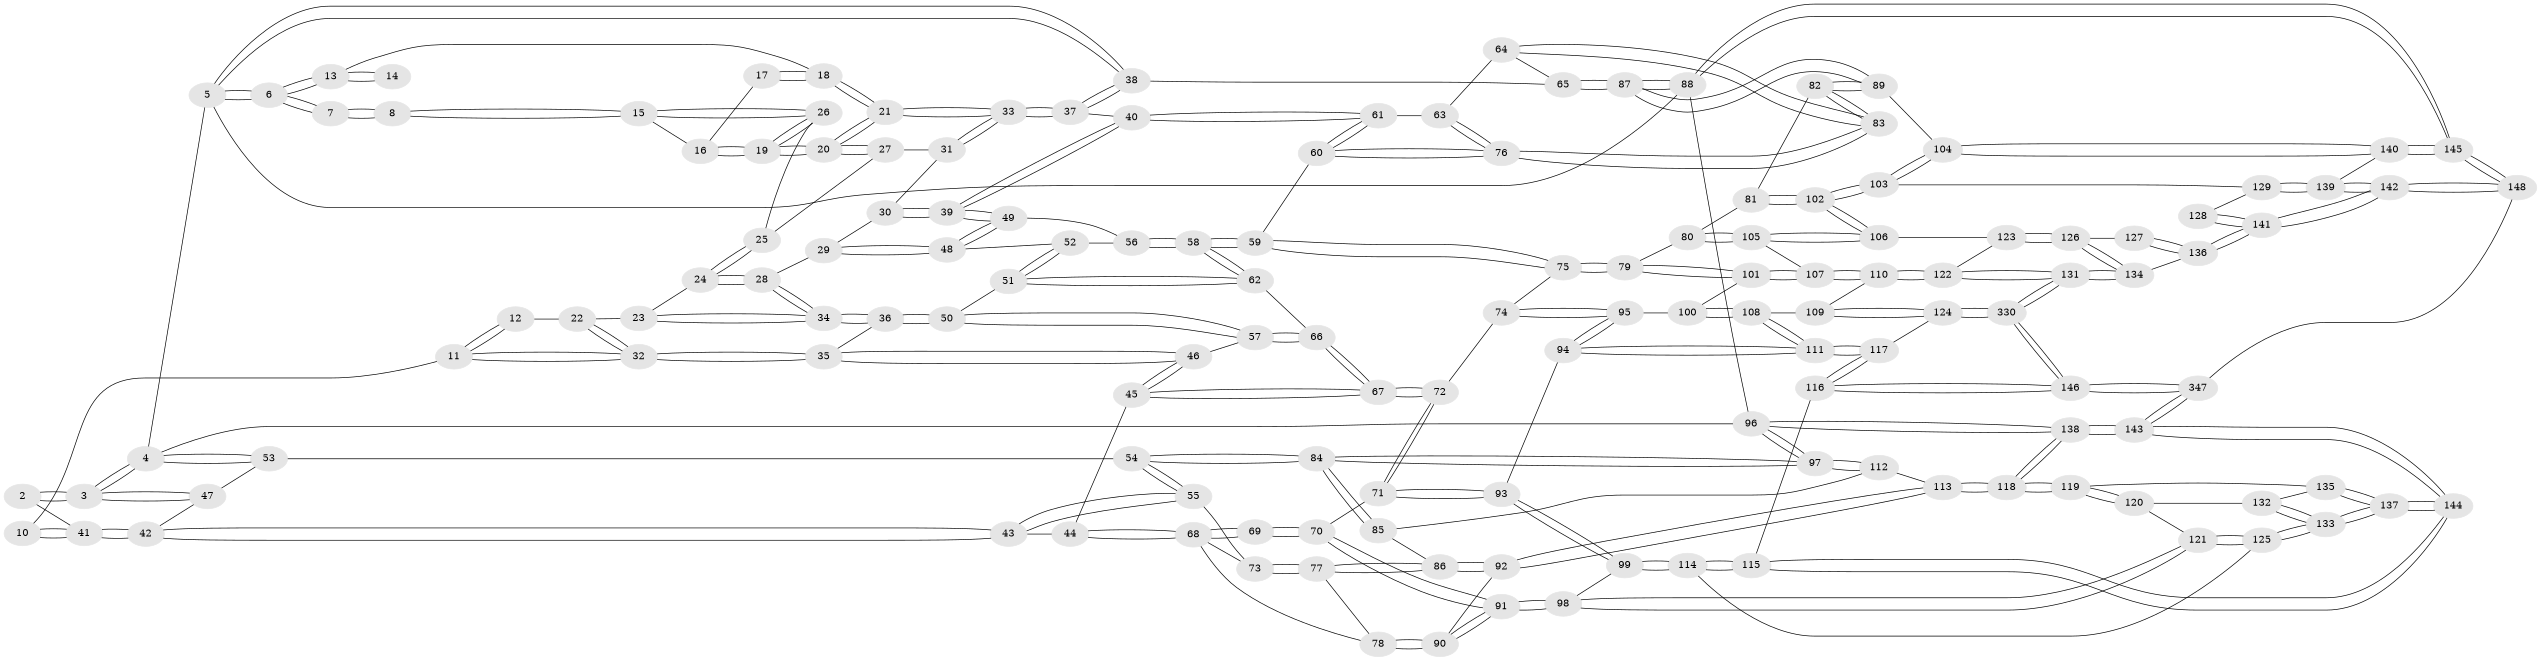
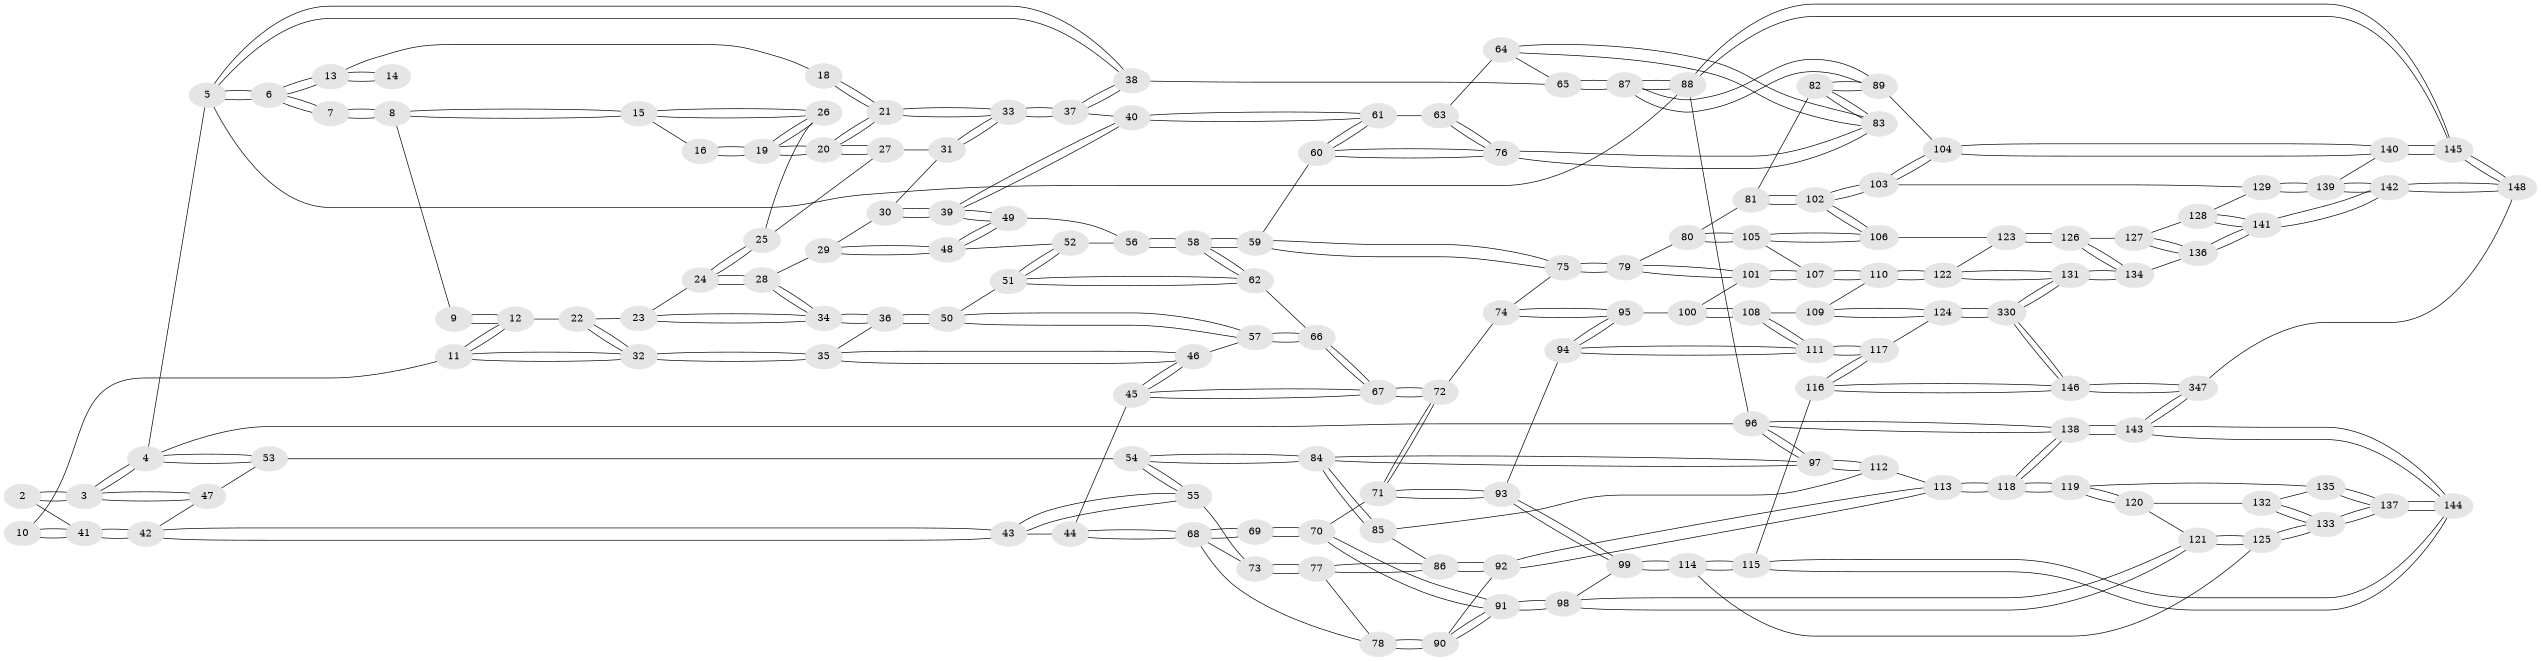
(762, 76) -> none
none -> (2166, 227)
none -> (454, 319)
